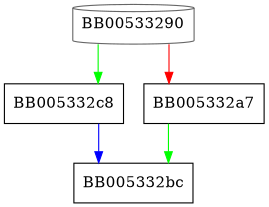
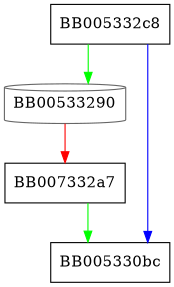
(98, 58) -> (88, 58)
(204, 104) -> (65, 183)
(133, 183) -> (110, 262)
